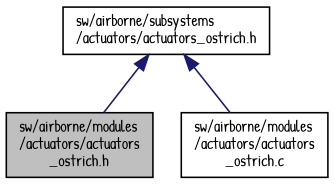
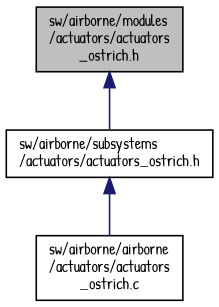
(121, 90) -> (110, 109)
(255, 145) -> (110, 268)
